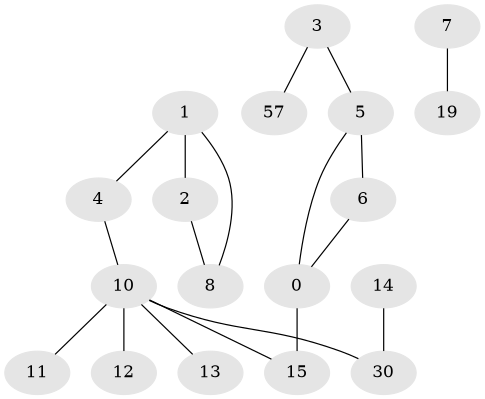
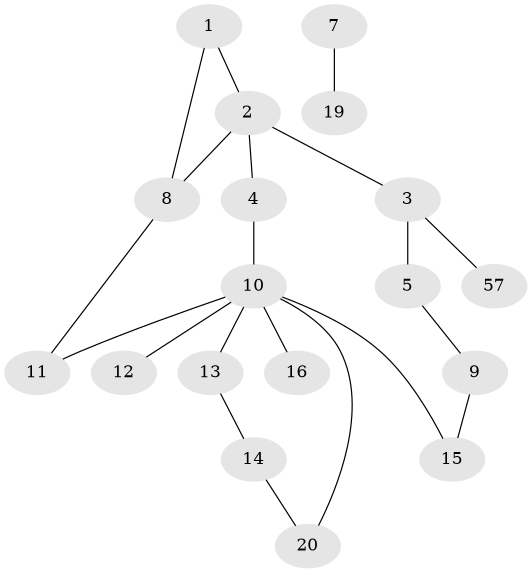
(142, 156) -> (251, 156)
none -> (328, 156)
(363, 200) -> none
none -> (102, 286)
(297, 286) -> (475, 373)
none -> (297, 373)
(384, 373) -> (308, 546)
none -> (232, 416)
